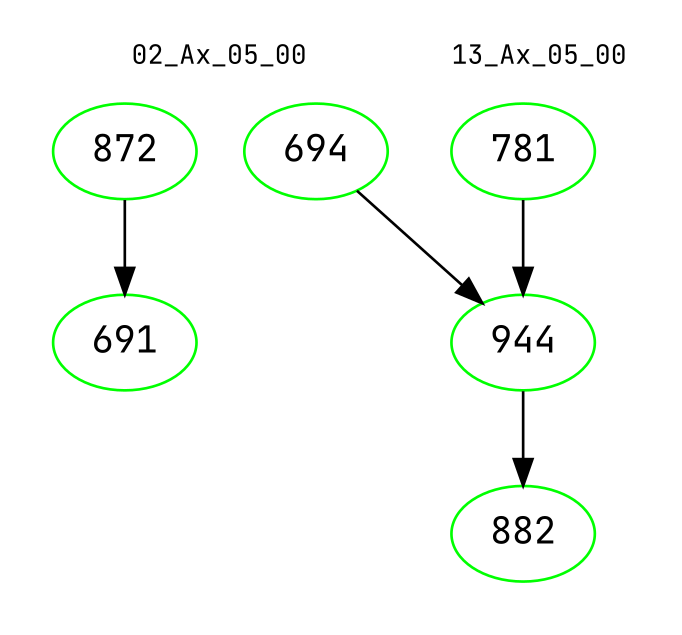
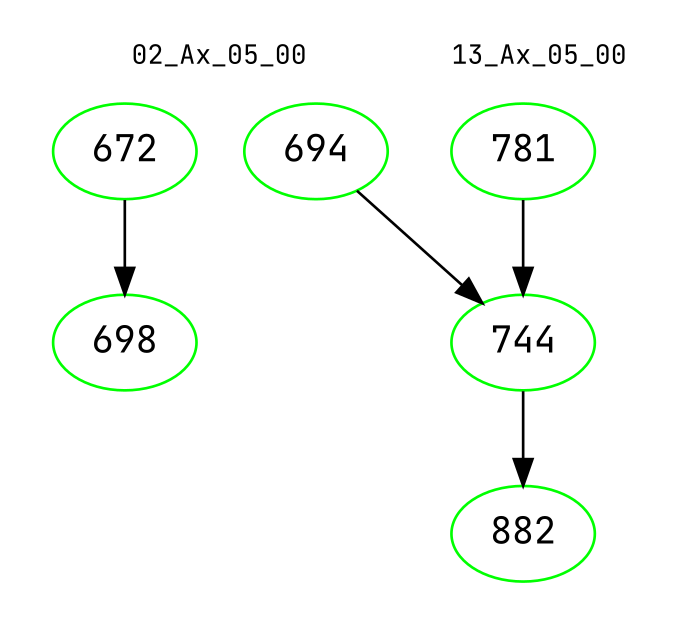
(125, 151) -> (125, 151)
(125, 343) -> (125, 343)
(523, 343) -> (523, 343)
